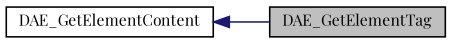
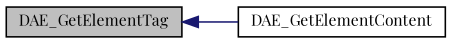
(250, 22) -> (218, 22)
